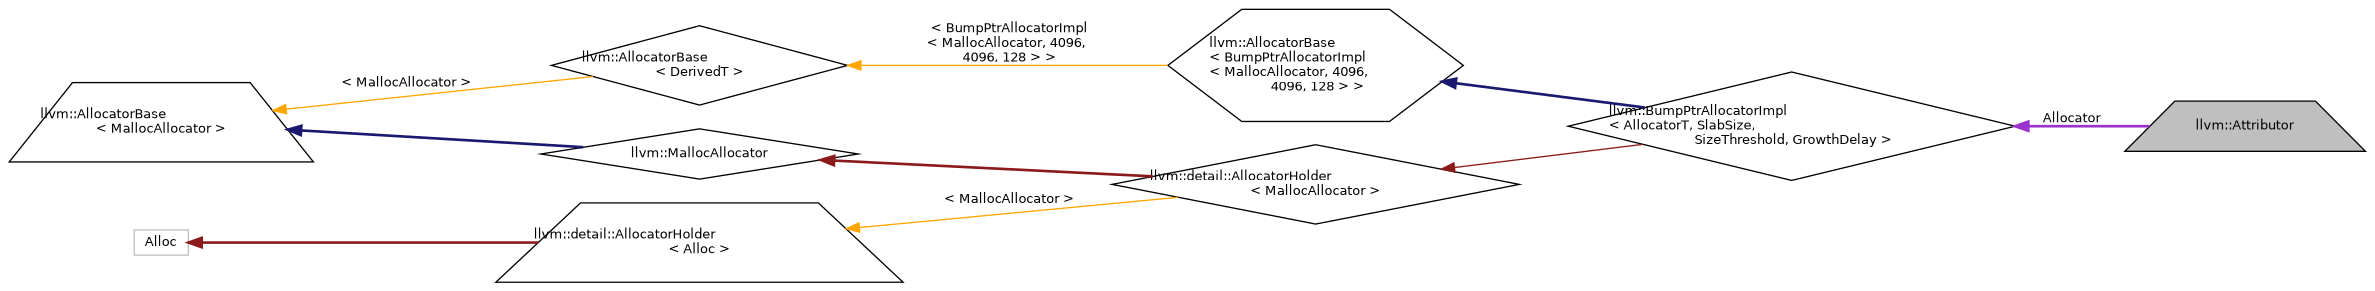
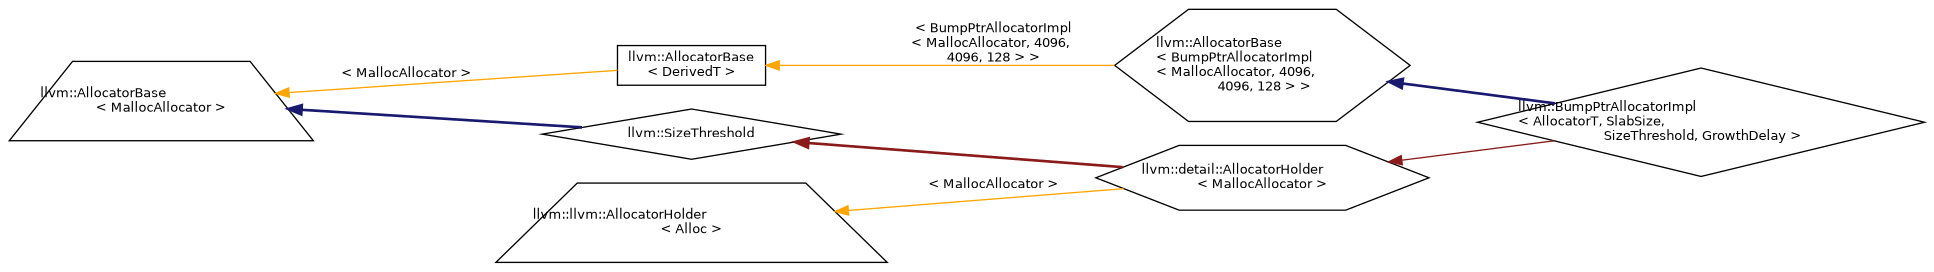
(699, 65) -> (692, 65)
(2245, 126) -> none
(699, 154) -> (692, 134)
(1316, 184) -> (1262, 178)
(161, 243) -> none
(699, 243) -> (692, 223)
